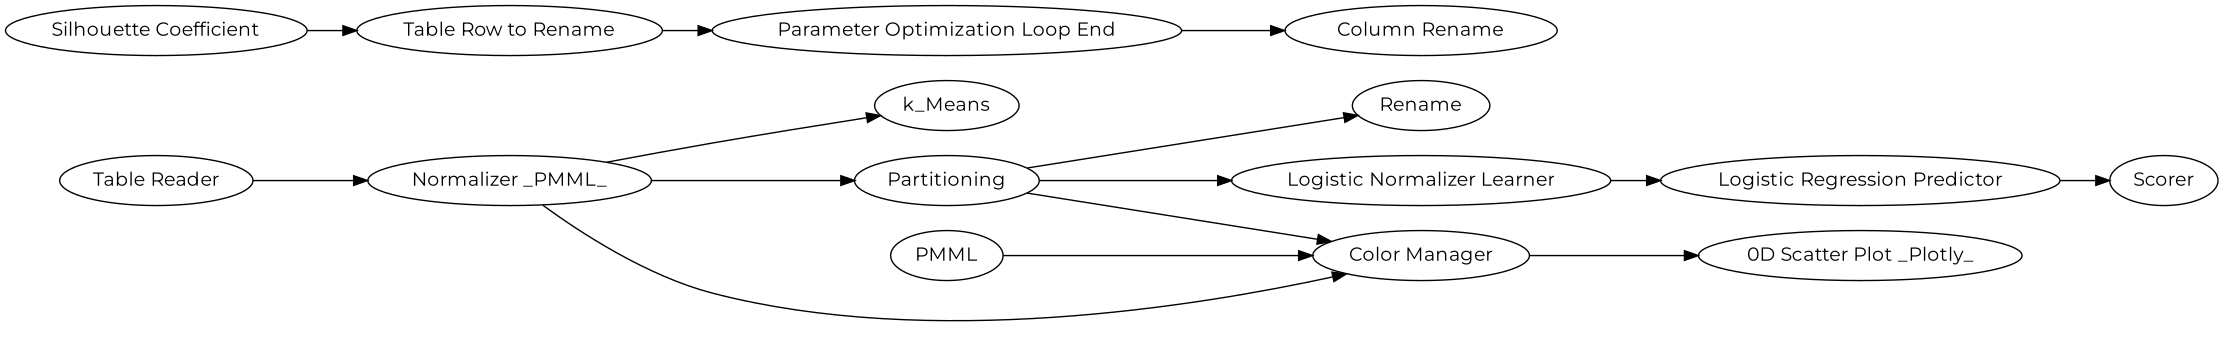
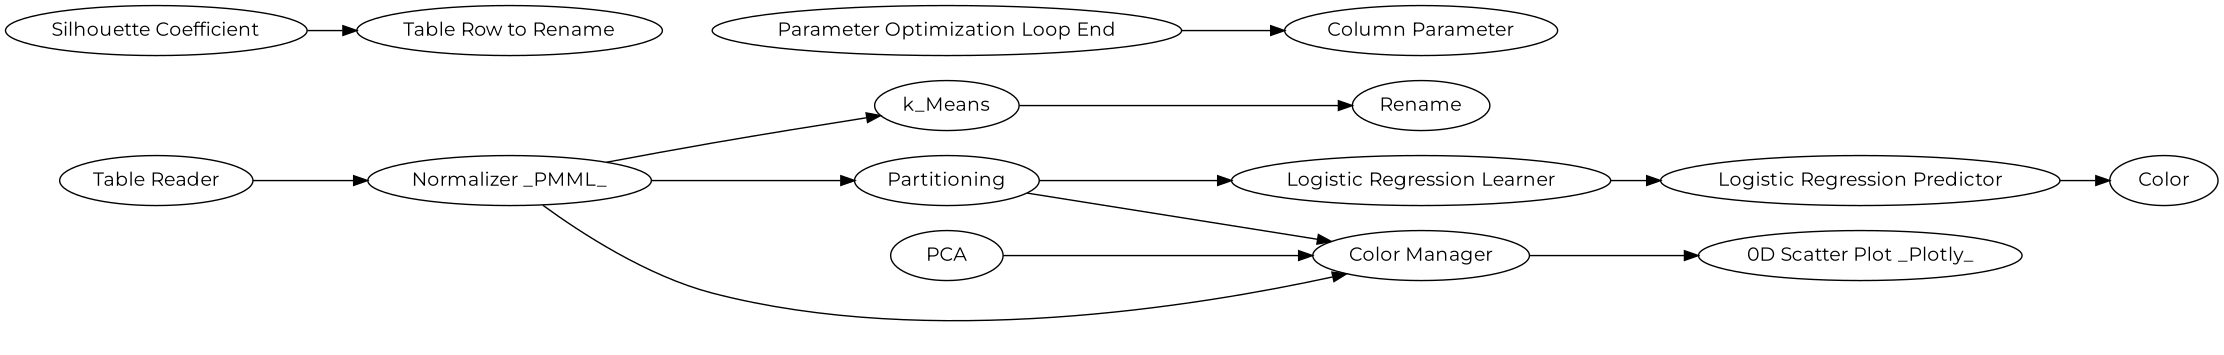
(680, 31) -> none
(1421, 31) -> (1421, 31)
(1186, 143) -> (1179, 106)
(1421, 181) -> (1421, 181)
(2164, 181) -> (2164, 181)
(947, 256) -> (947, 256)
